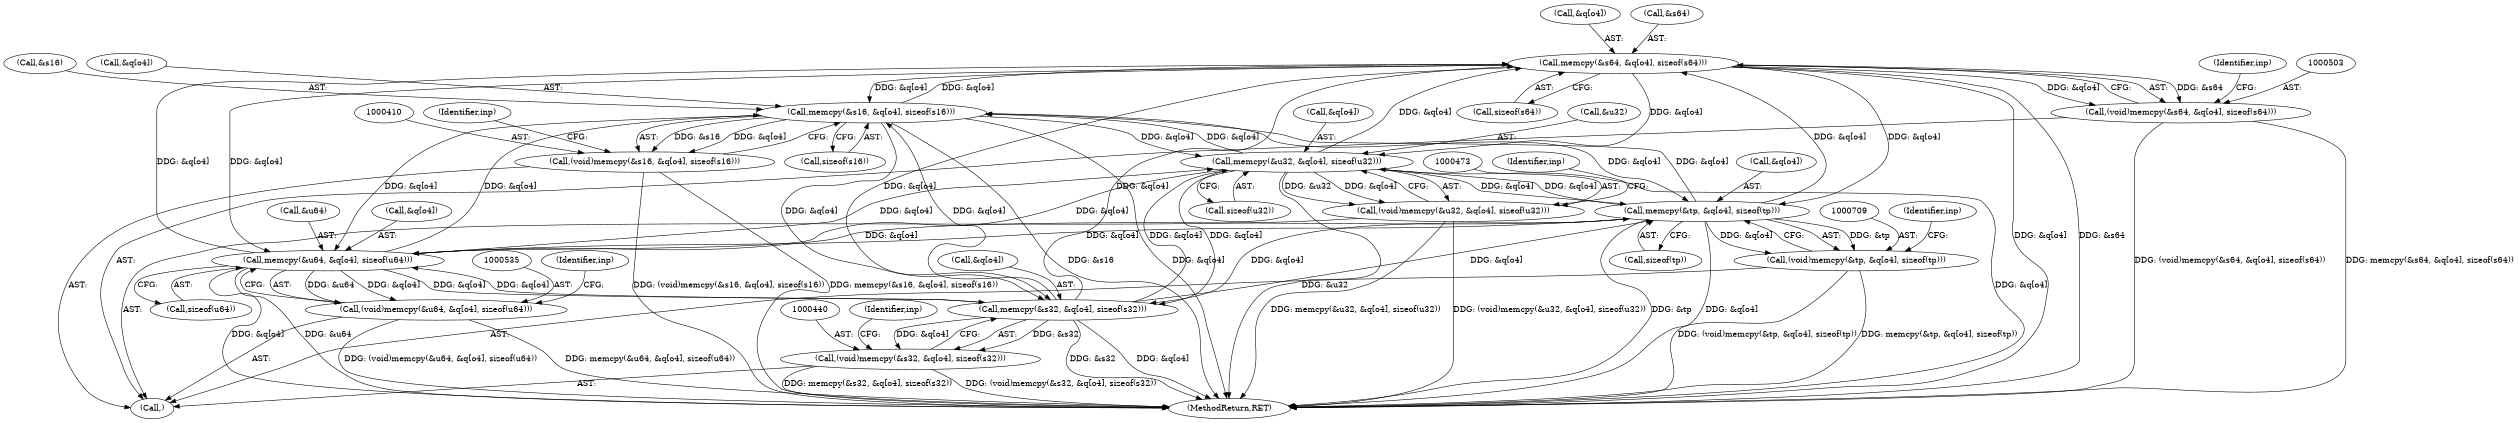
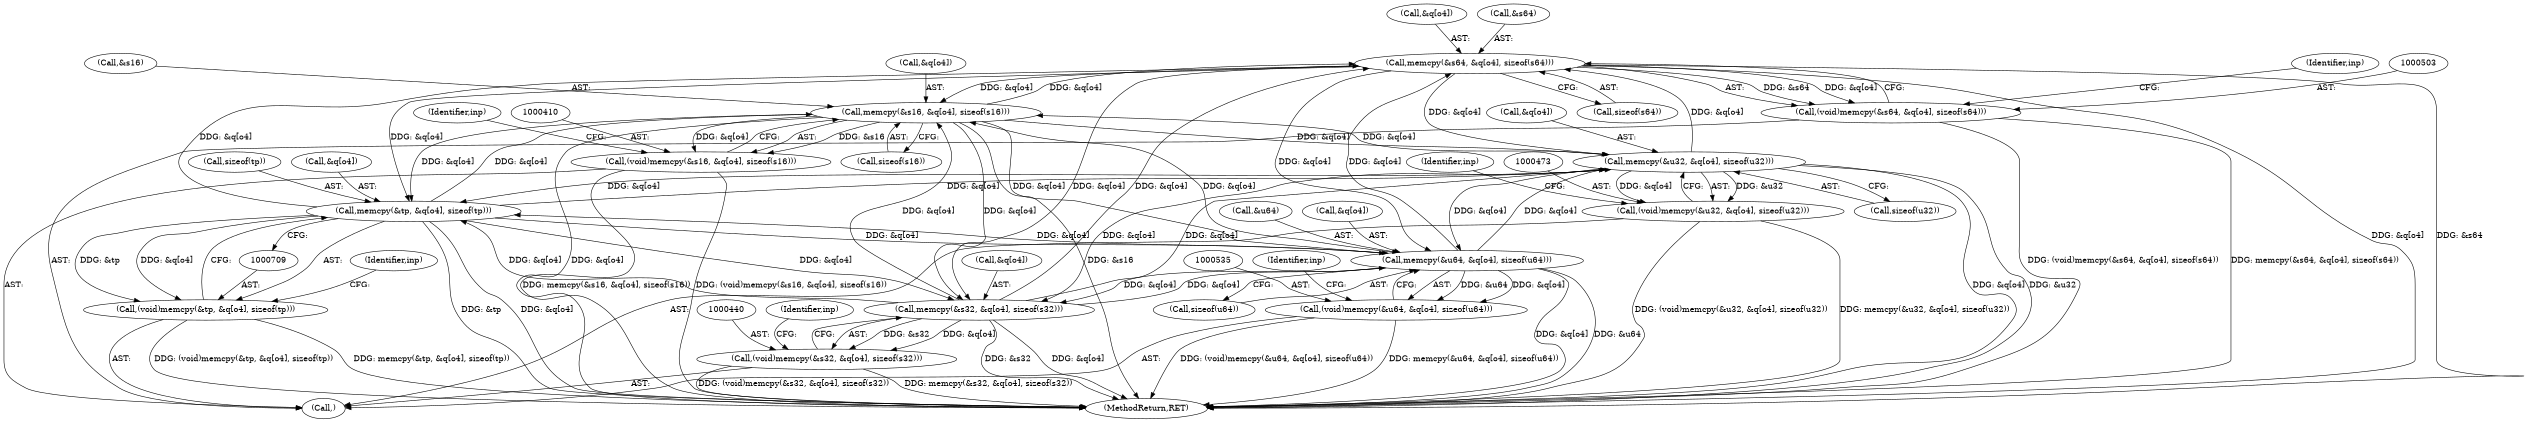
(1604, 113) -> none
(1670, 232) -> (303, 225)
